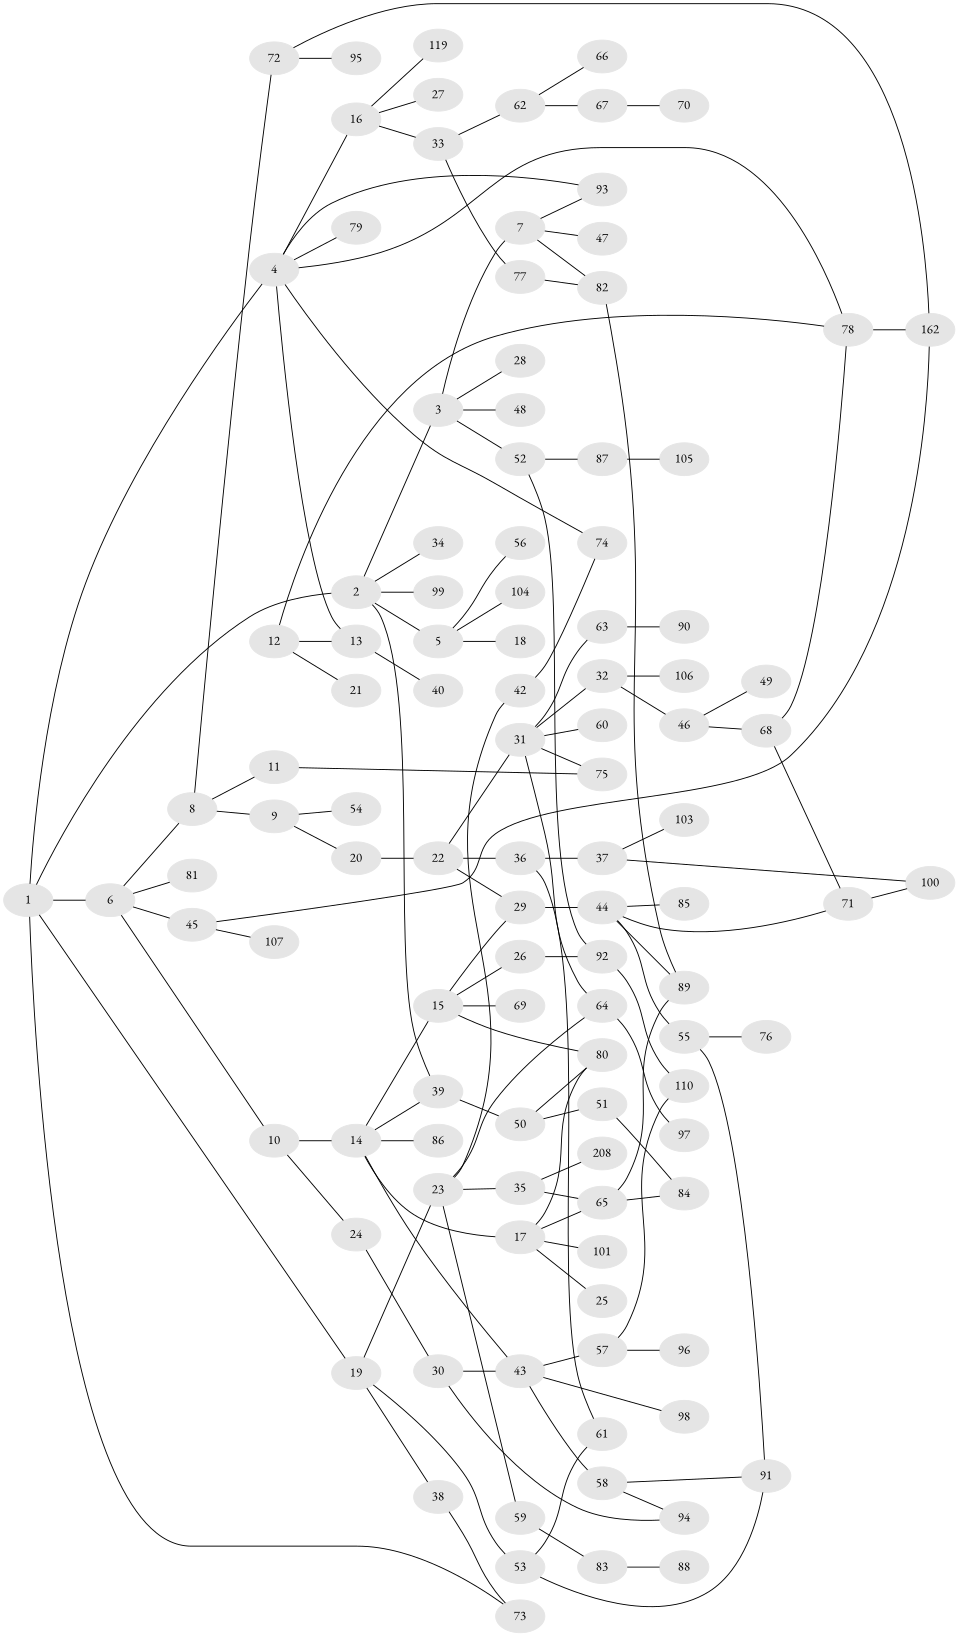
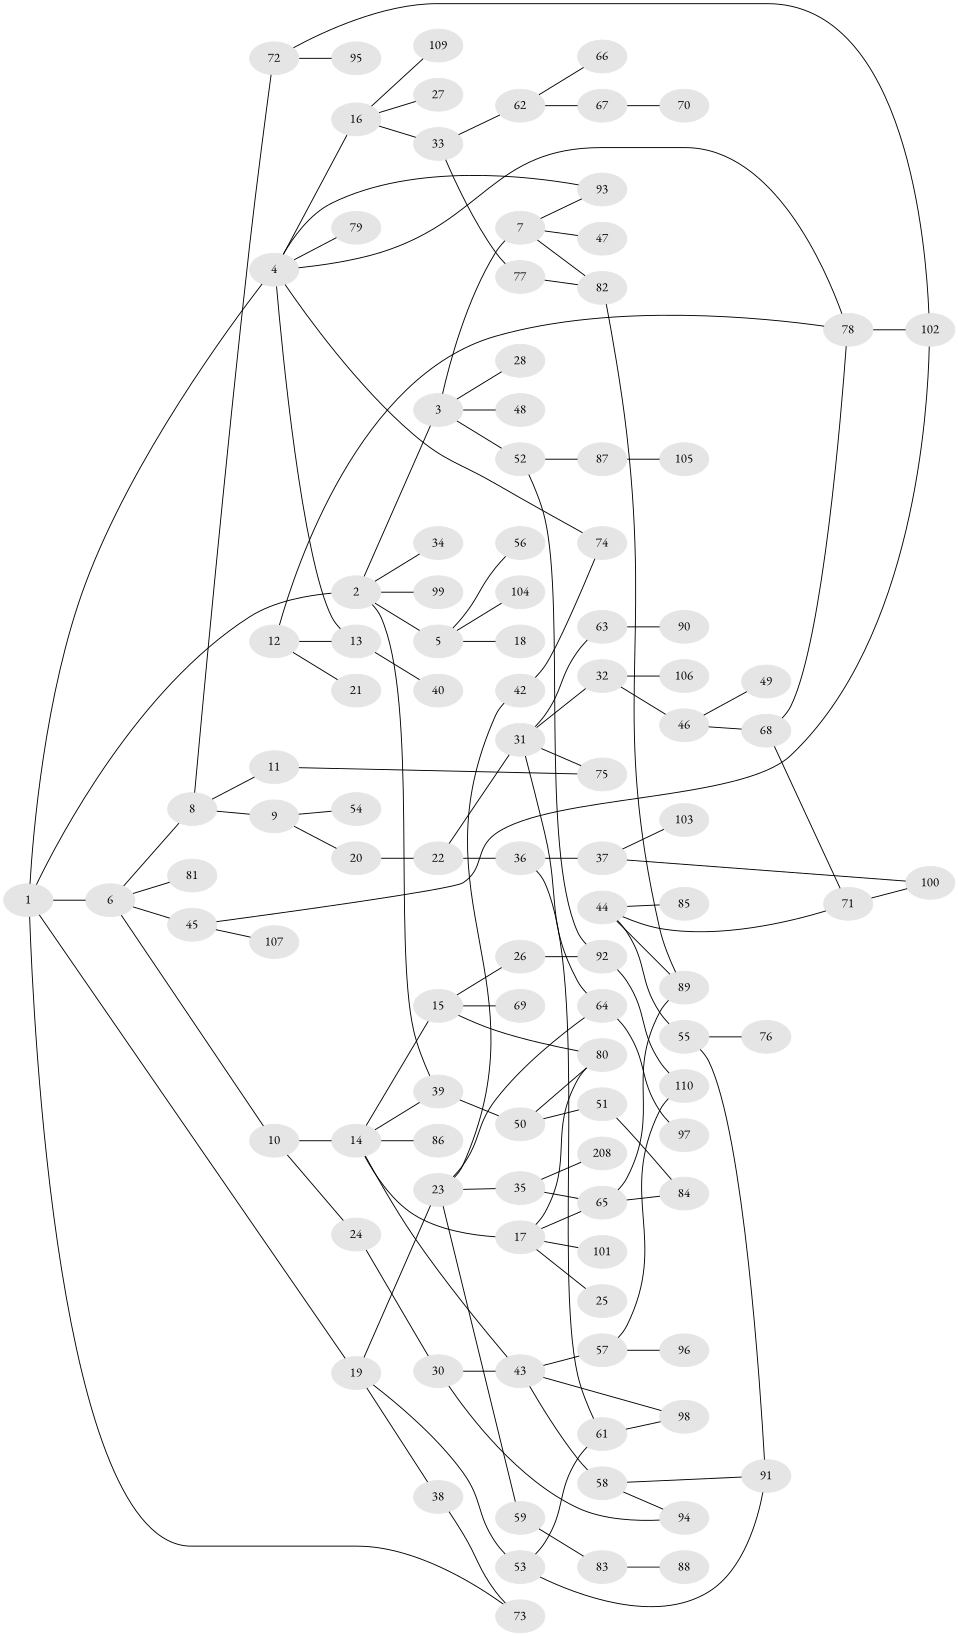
(438, 46) -> (438, 46)
(930, 330) -> (930, 330)
(602, 725) -> none
(520, 907) -> none
none -> (643, 1425)
